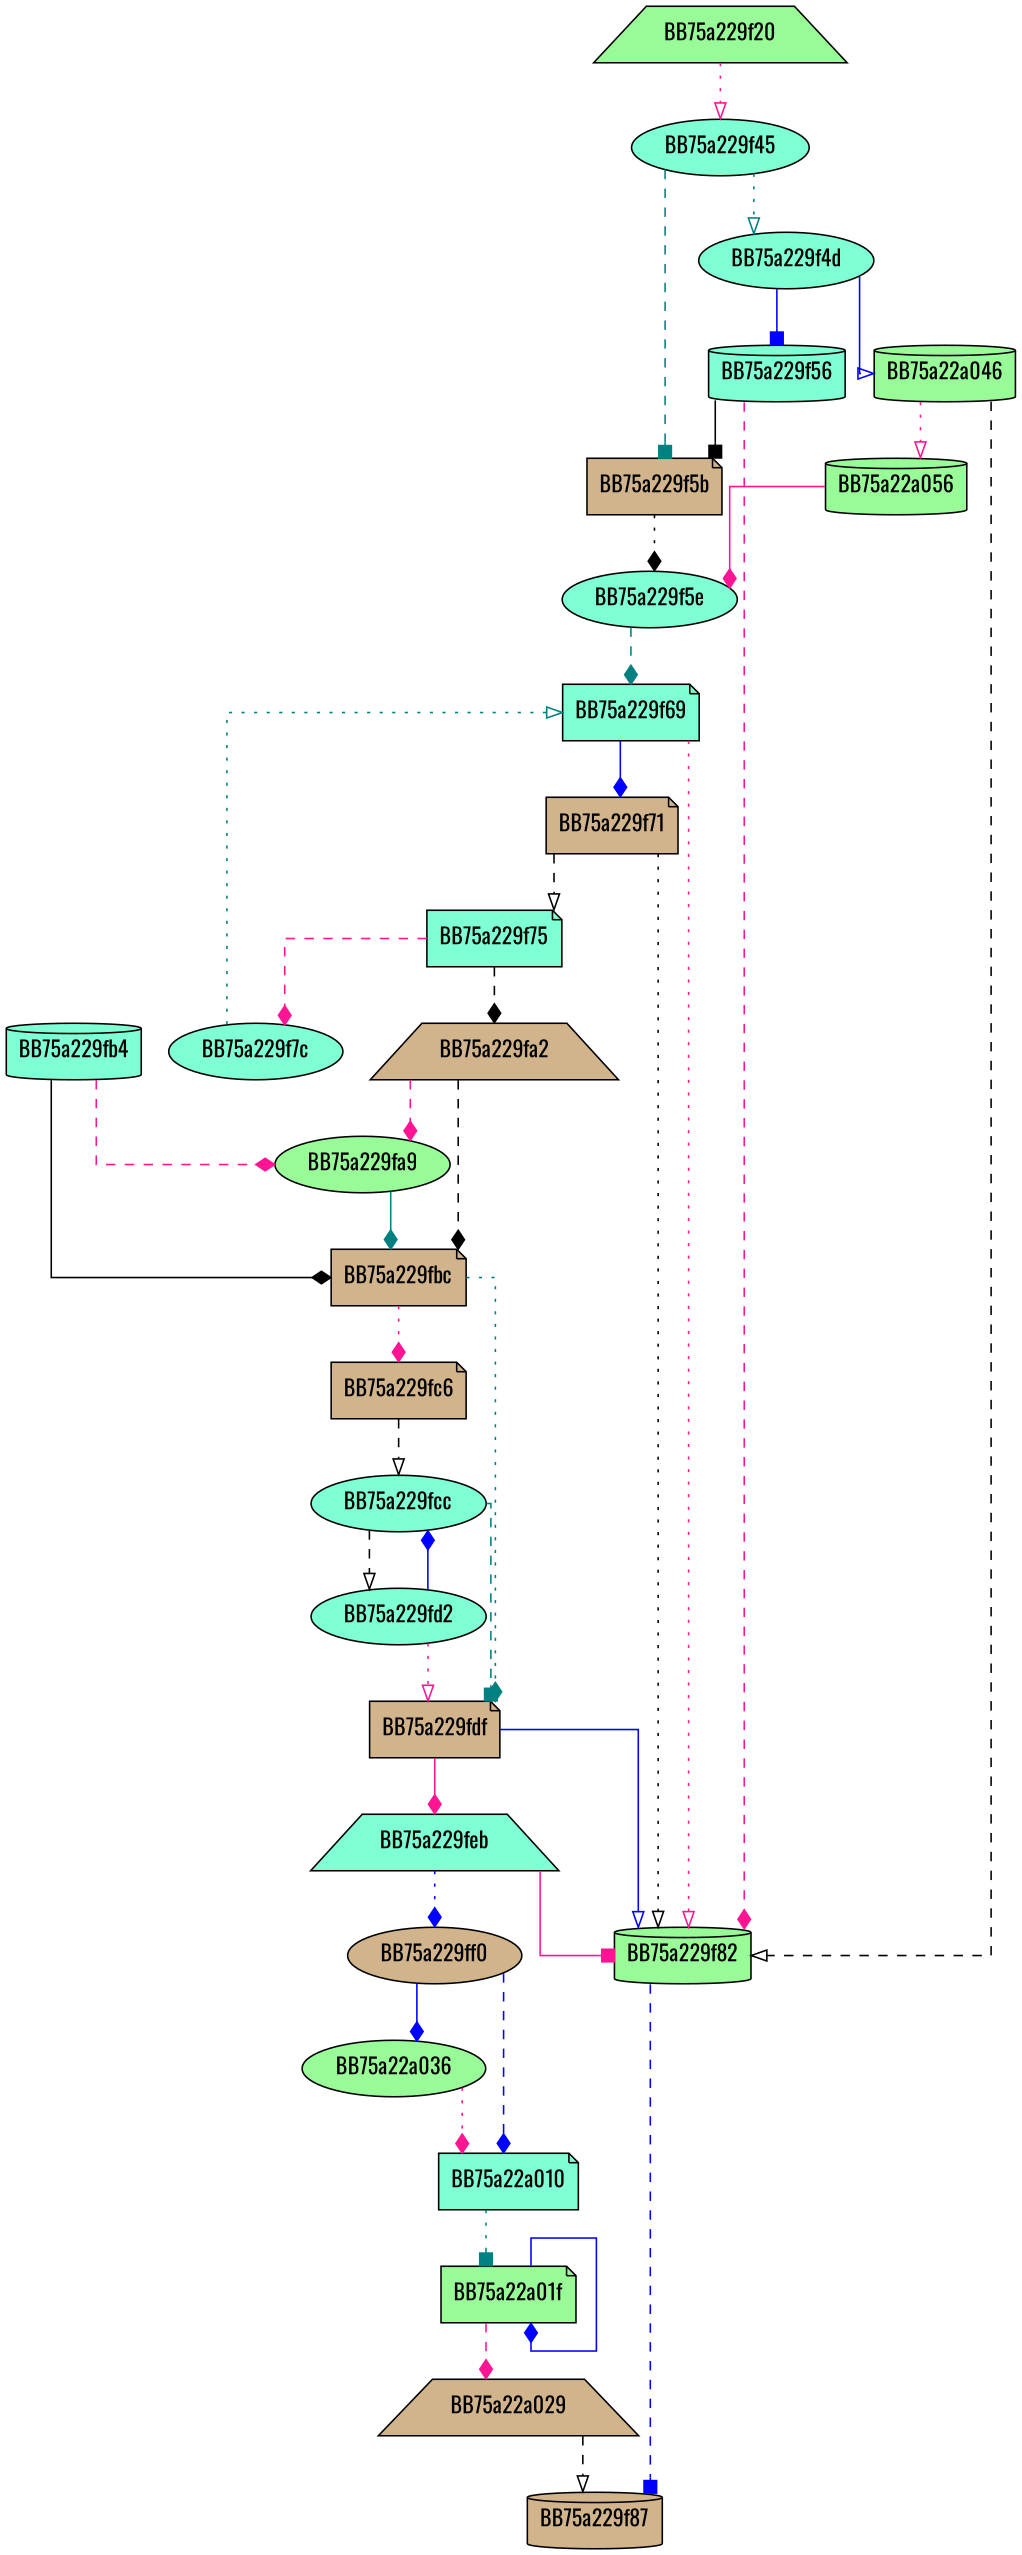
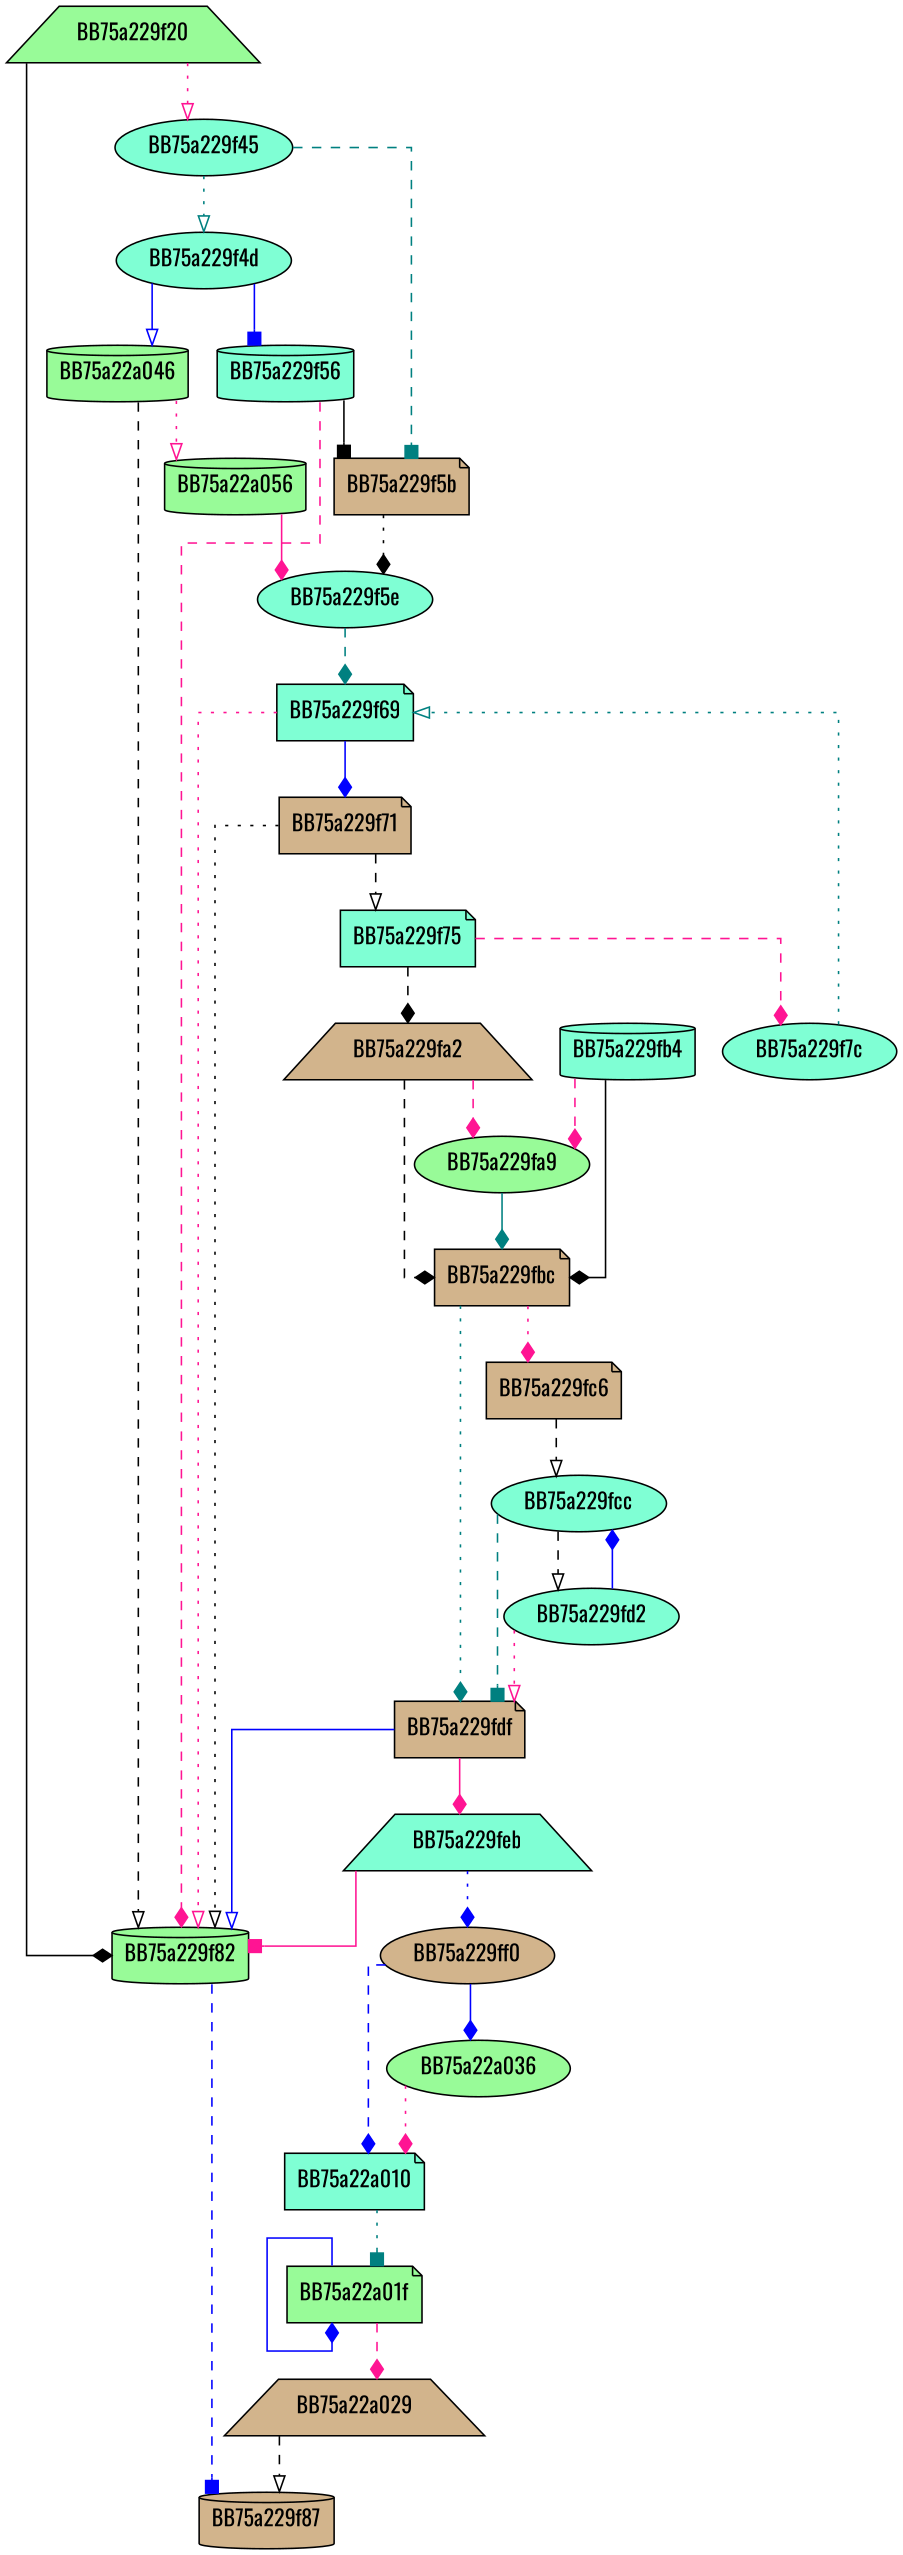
none -> (27, 1043)
